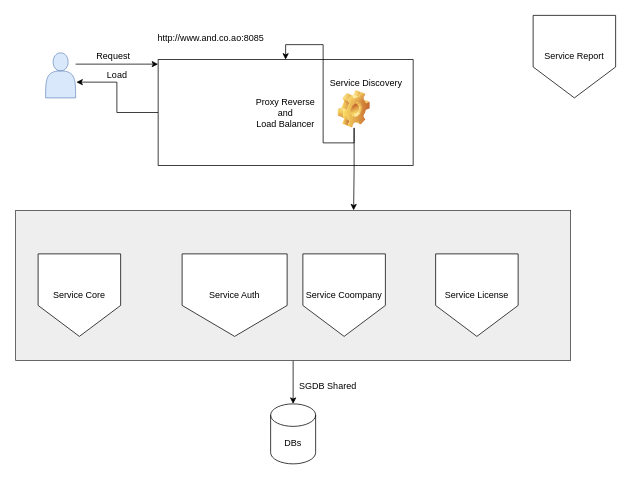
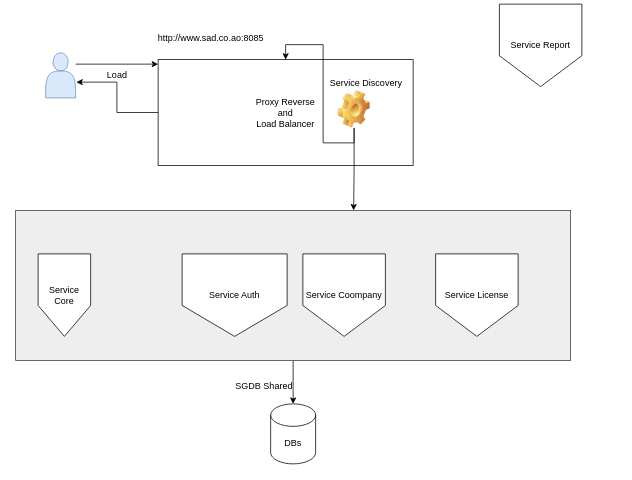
(211, 38) -> (211, 38)
(113, 56) -> none
(574, 57) -> (540, 45)
(79, 295) -> (64, 295)
(327, 386) -> (264, 386)
